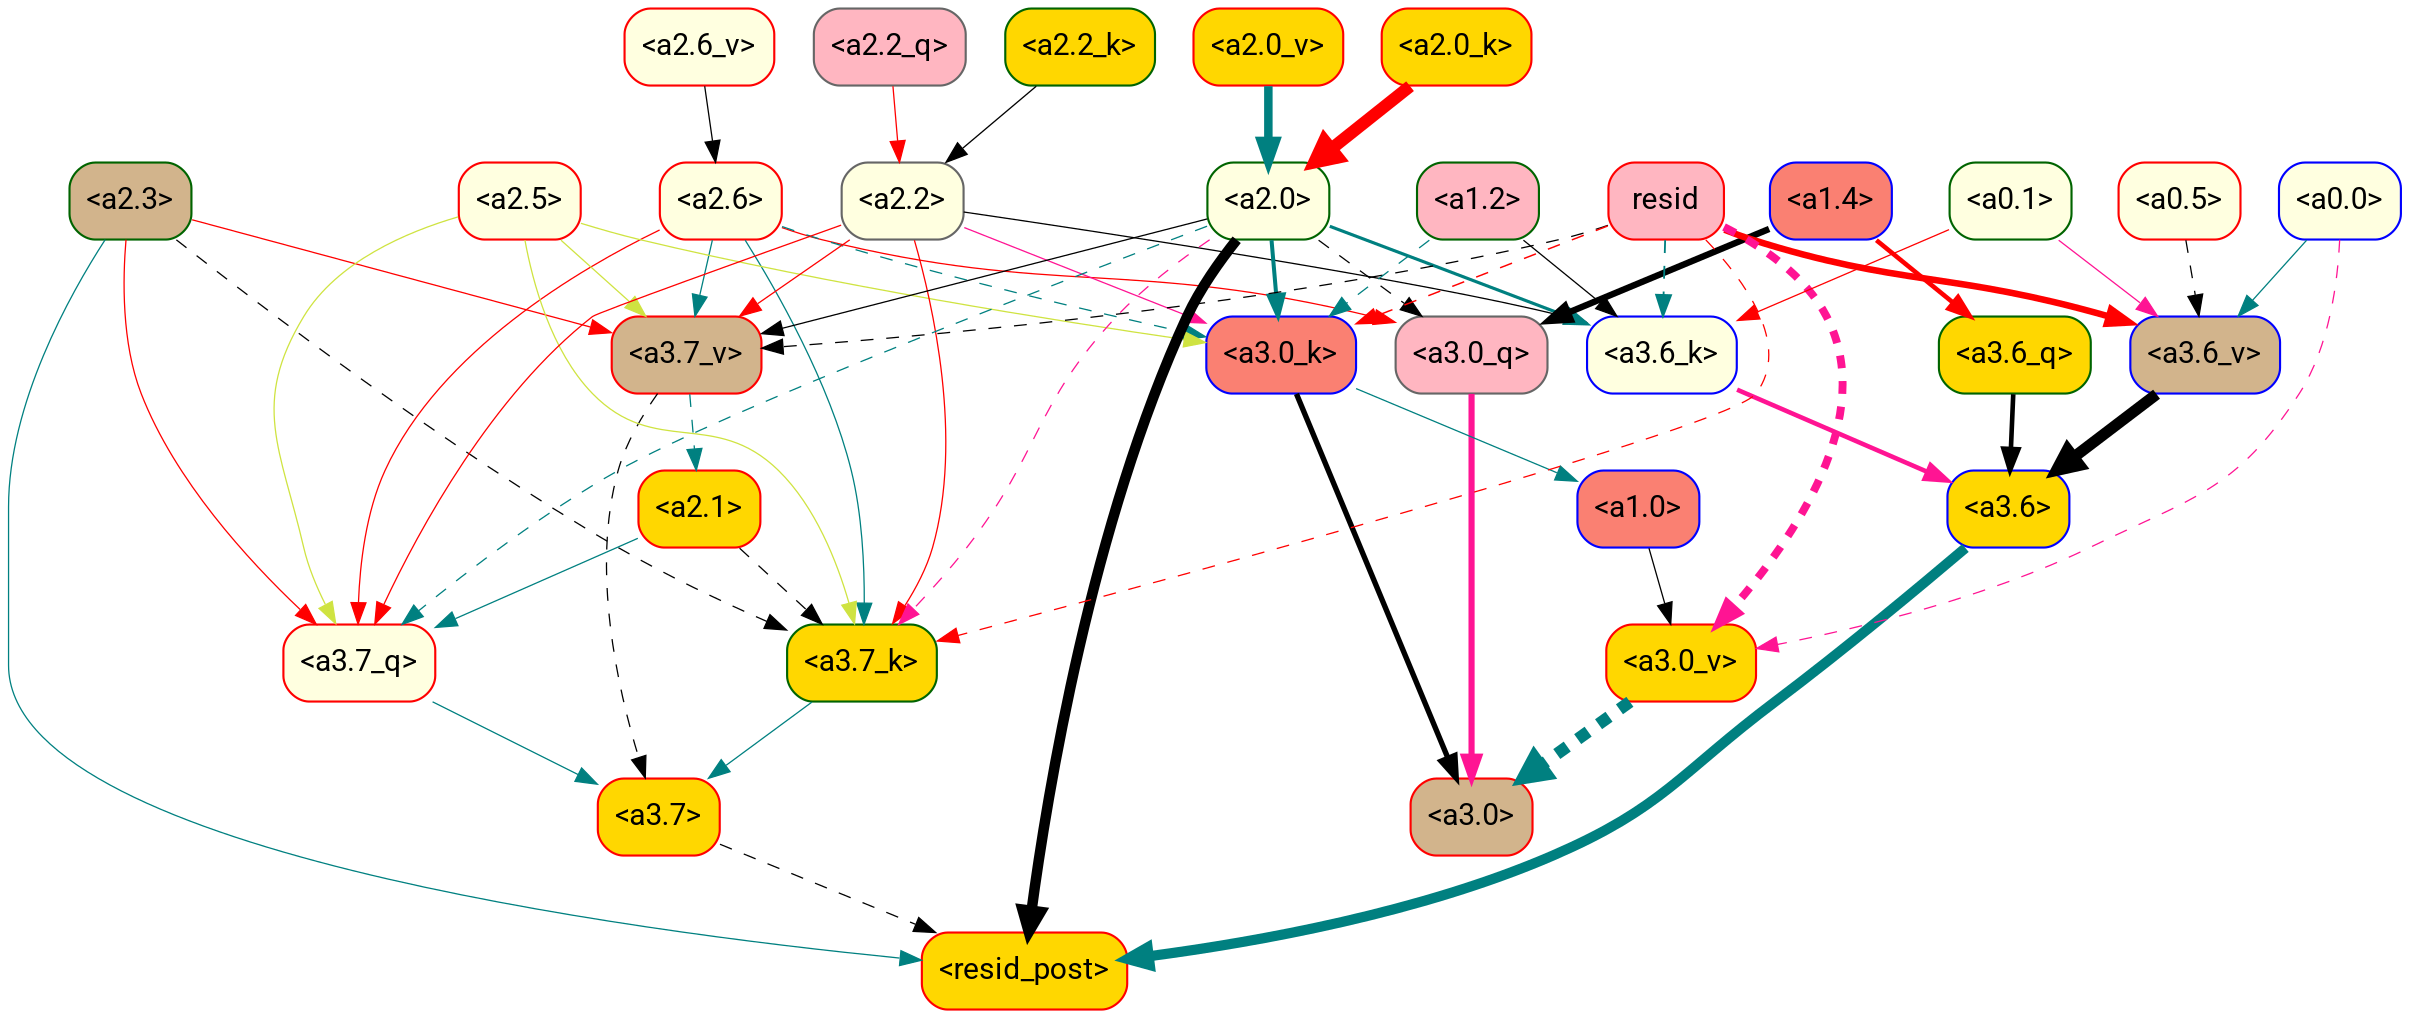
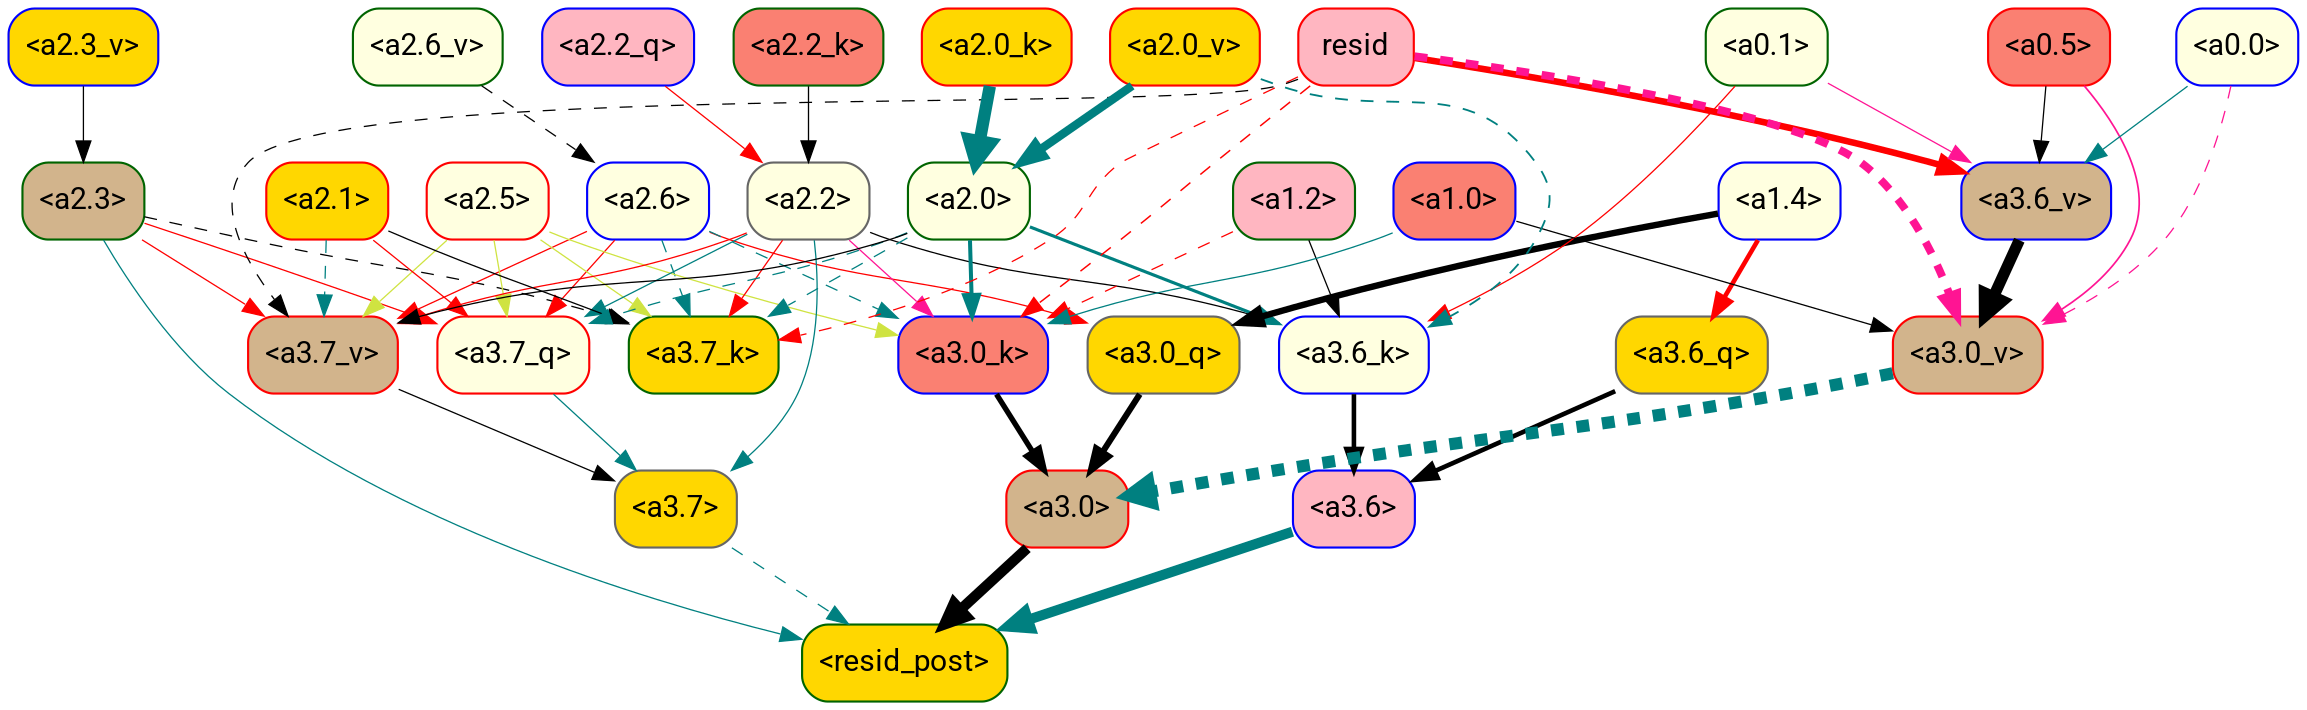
none -> (83, 47)
(699, 47) -> (428, 47)
(890, 47) -> (618, 47)
(1080, 47) -> (808, 47)
(709, 114) -> (540, 126)
(1371, 117) -> (985, 114)
(721, 201) -> (648, 201)
(1831, 201) -> (1780, 201)
(2180, 201) -> (2049, 47)
none -> (2139, 205)
(1665, 258) -> (1502, 129)
(1344, 259) -> none
(706, 268) -> (515, 264)
(2191, 268) -> (2044, 114)
(1388, 272) -> (1163, 264)
(1472, 355) -> (1164, 355)
(2015, 355) -> (1692, 355)
(546, 359) -> (676, 270)
(1048, 412) -> (848, 272)
(833, 413) -> (672, 268)
(692, 419) -> (325, 269)
(2115, 426) -> (2006, 268)
(1823, 427) -> (1354, 422)
(1456, 431) -> (1232, 278)
(2008, 509) -> (1354, 509)
(1100, 564) -> (994, 579)
(607, 572) -> (497, 431)
(1472, 575) -> (1121, 423)
(547, 578) -> (412, 271)
(773, 579) -> (476, 266)
(1681, 663) -> (1968, 355)
(769, 734) -> (810, 358)
(659, 817) -> (676, 509)
(818, 884) -> (781, 580)
(1025, 971) -> (905, 663)
